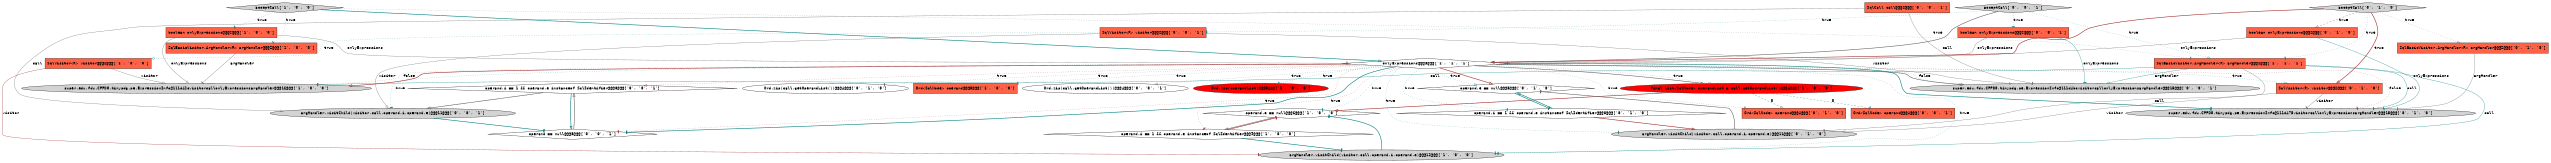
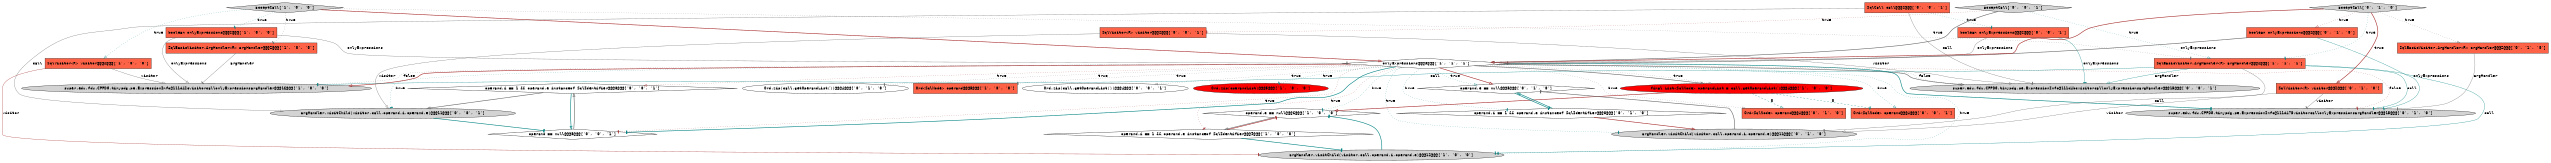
(2013, 19) -> (1960, 20)
(2338, 19) -> (2338, 19)
(1597, 26) -> (1597, 26)
(624, 35) -> (172, 22)
(850, 35) -> (850, 35)
(2026, 53) -> (2026, 53)
(1891, 69) -> (1791, 74)
(1606, 92) -> (1606, 92)
